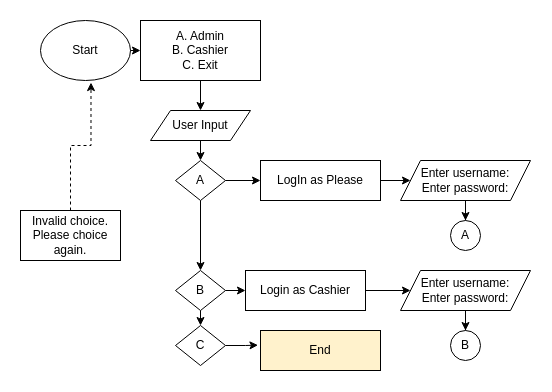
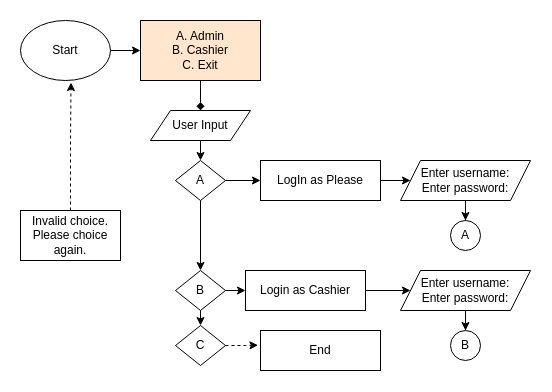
(86, 51) -> (66, 51)
(201, 51) -> (201, 51)
(201, 102) -> (201, 102)
(238, 346) -> (238, 346)
(321, 351) -> (321, 351)
